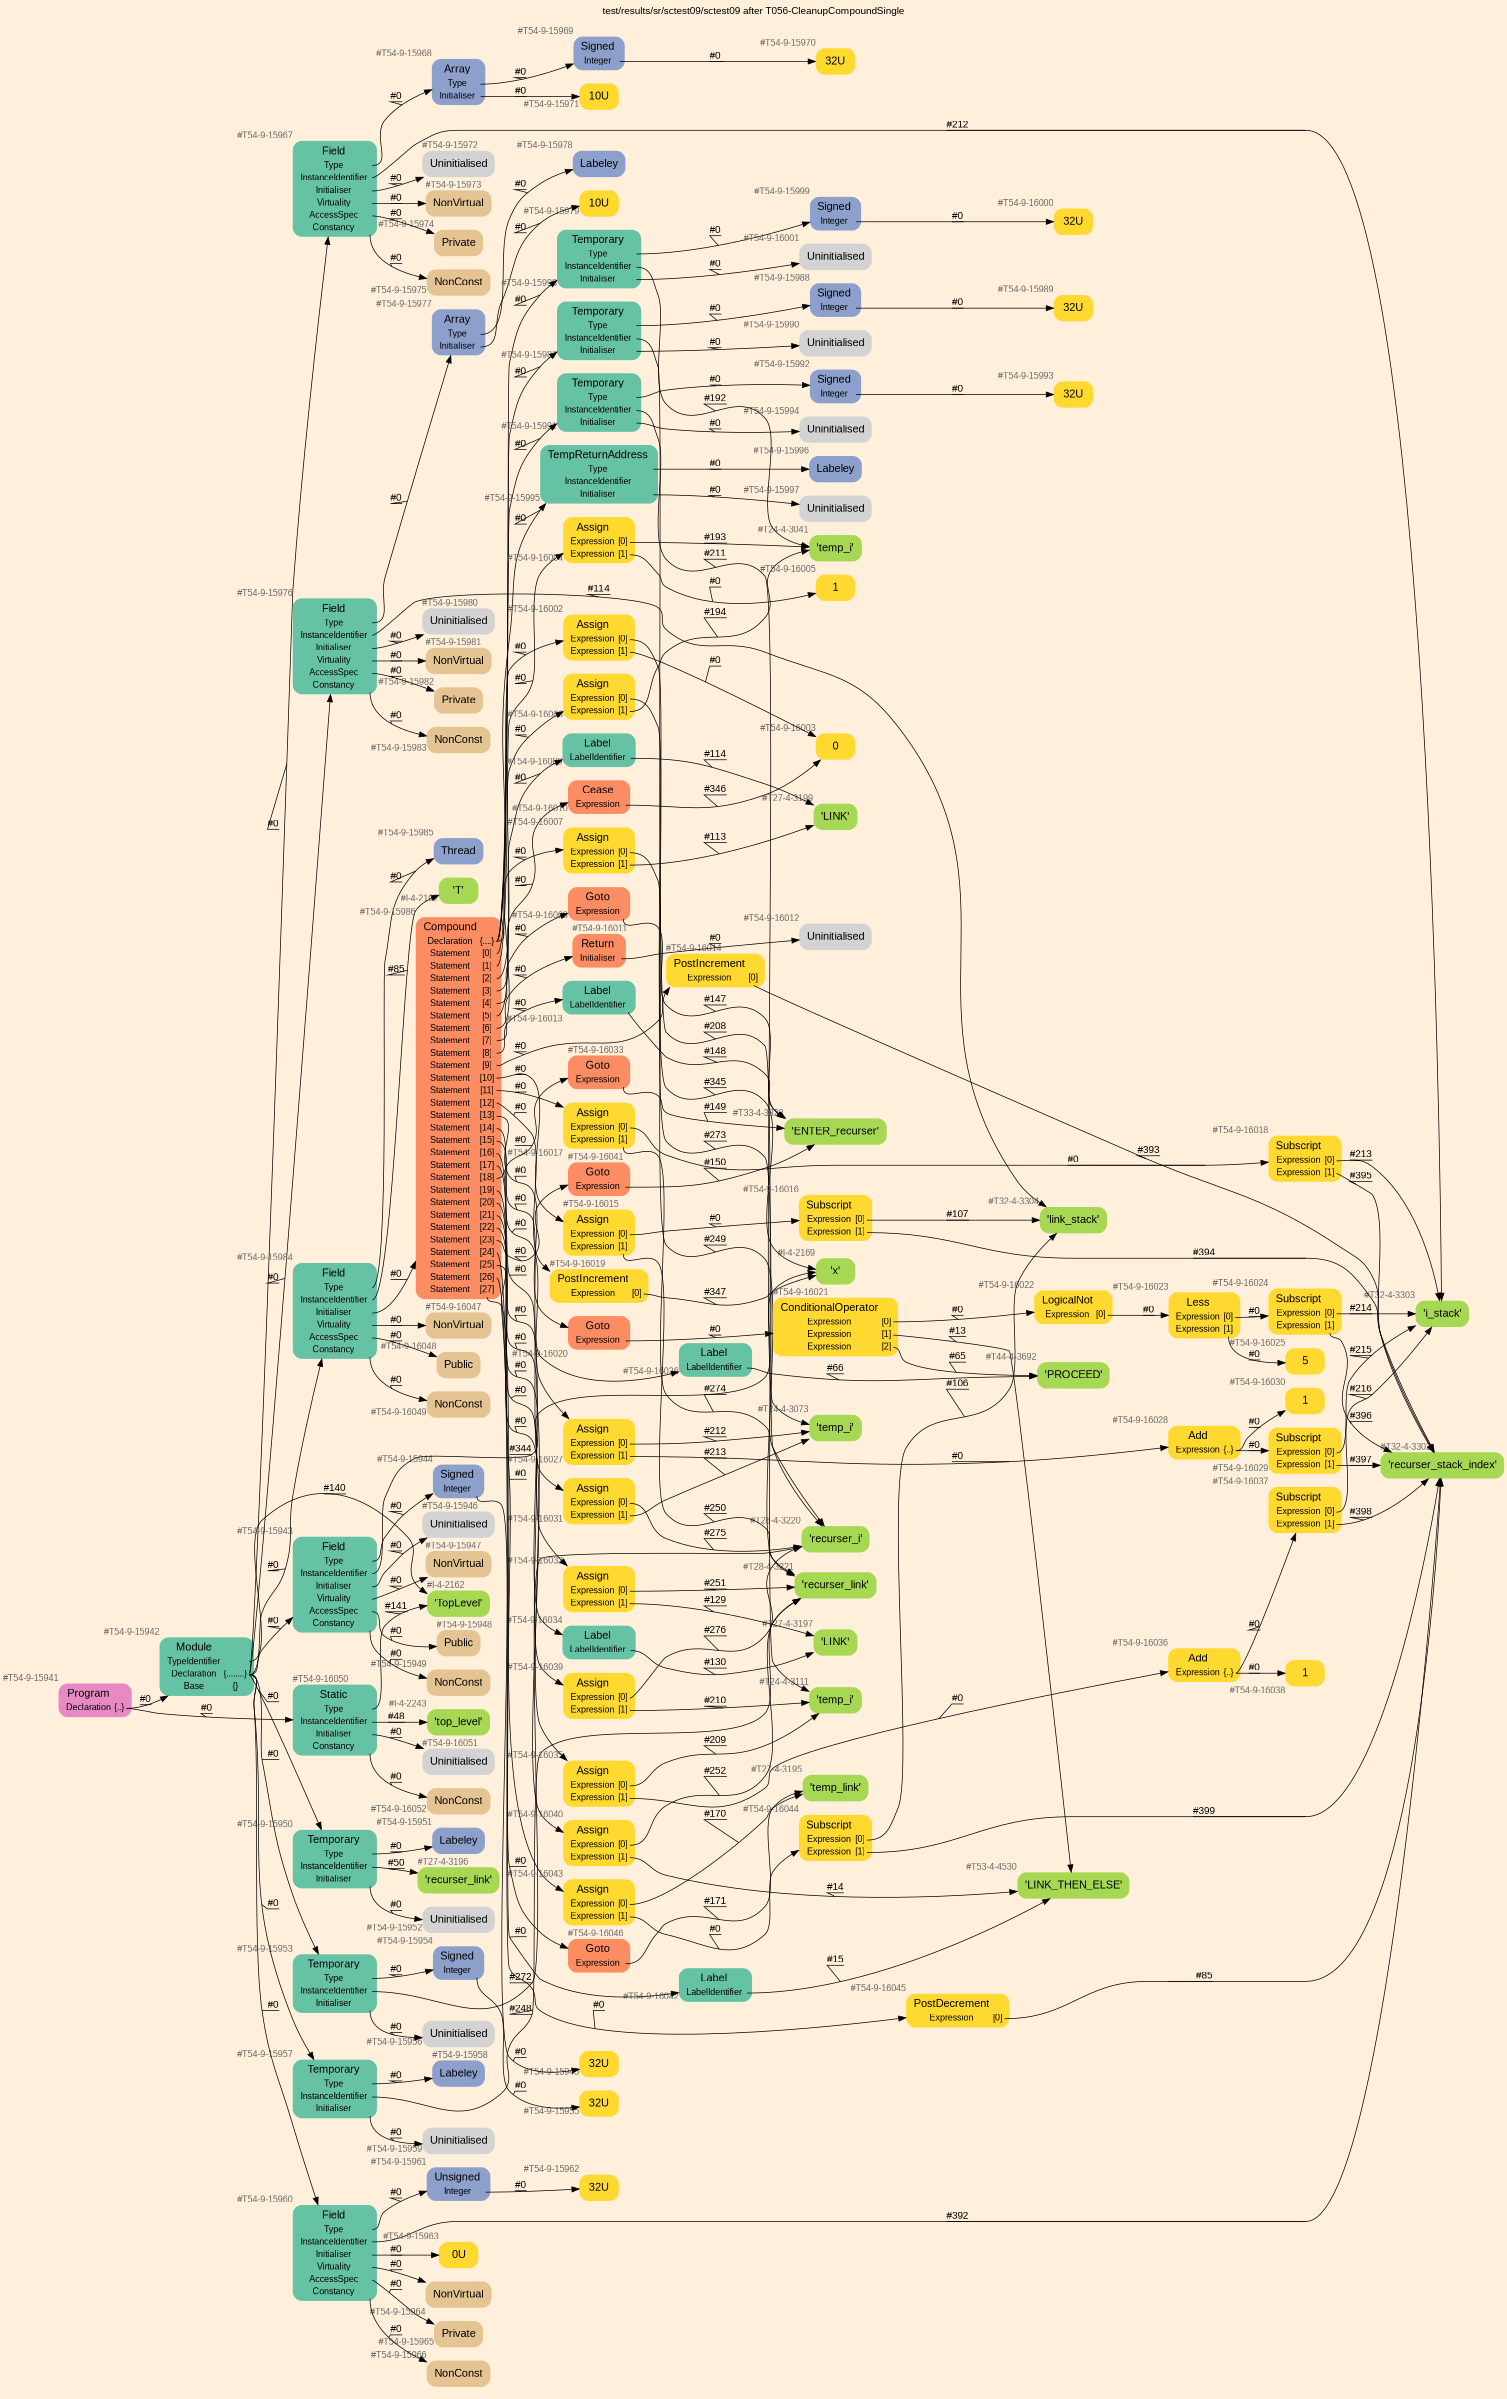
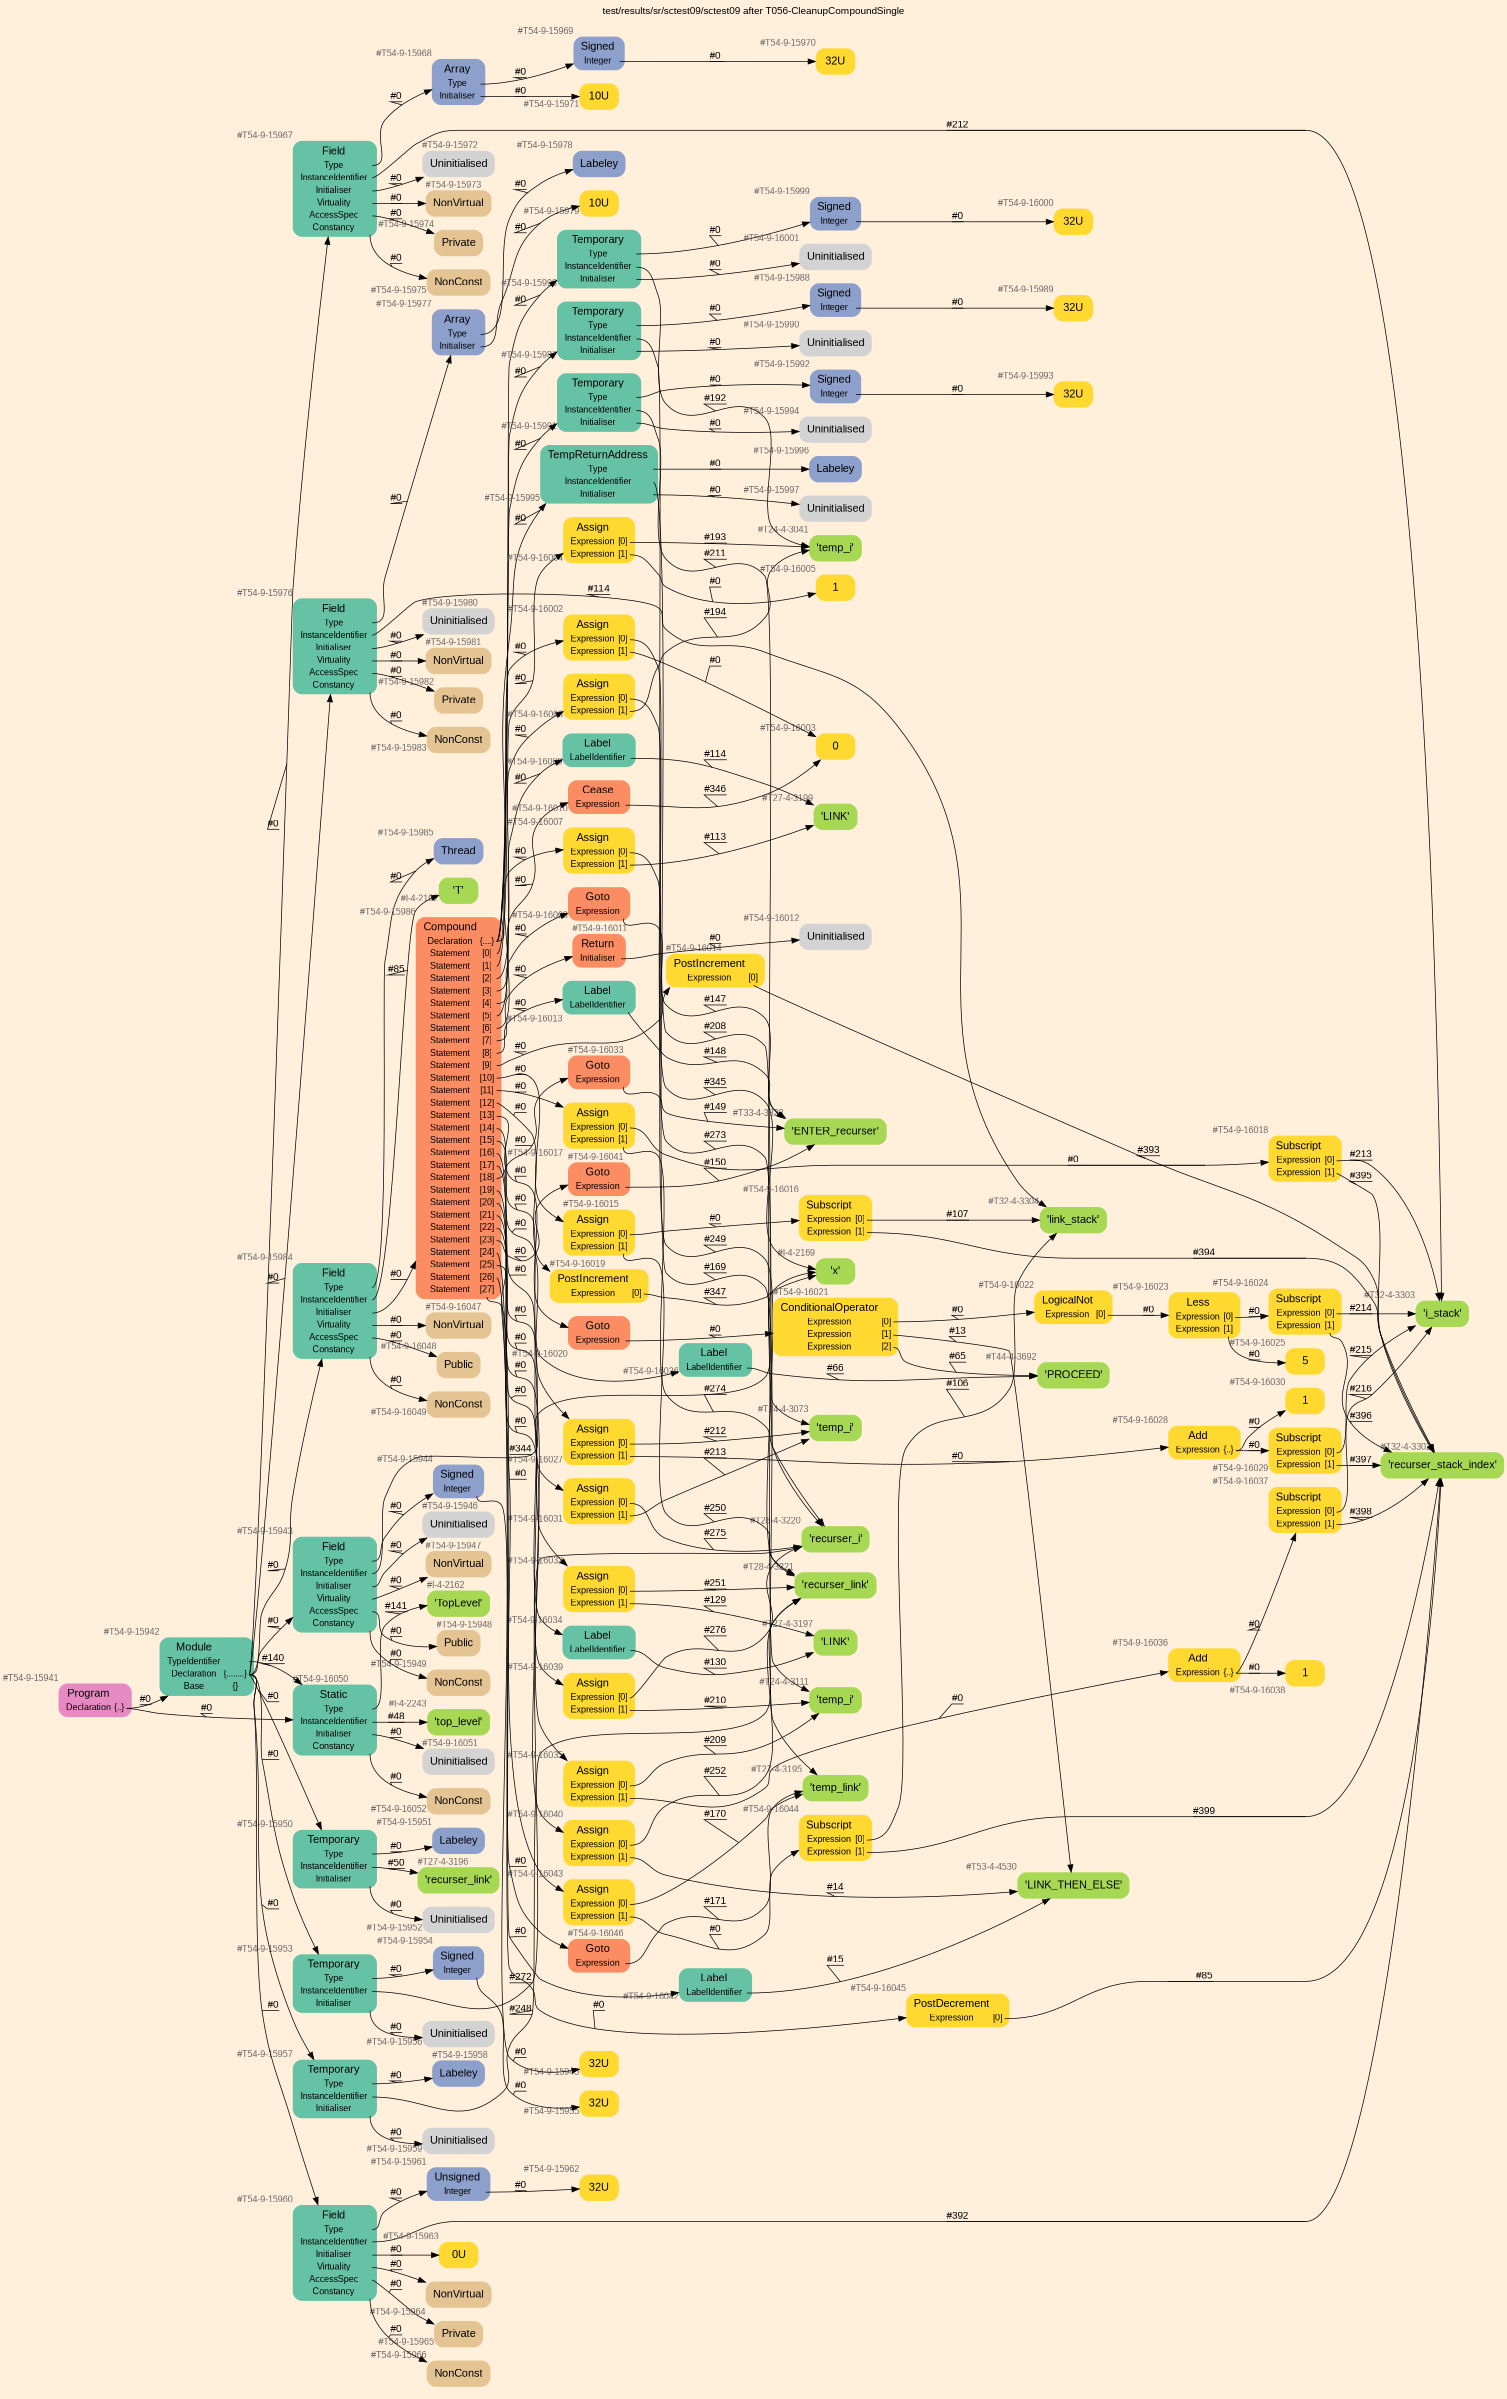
none -> (675, 1279)
(285, 1504) -> (274, 1667)
